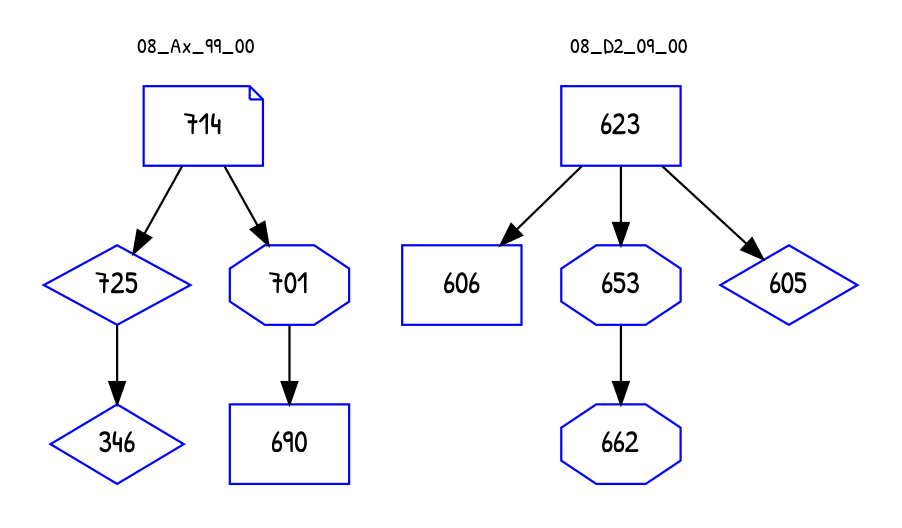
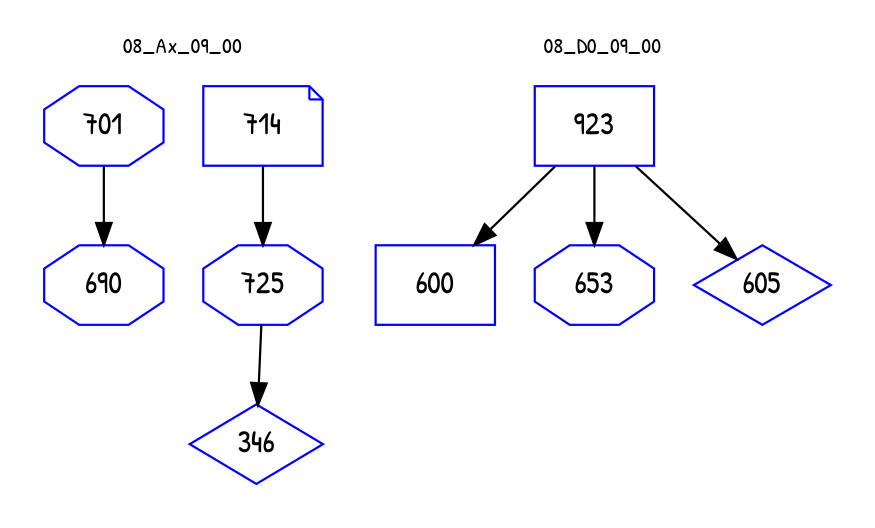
(197, 48) -> (183, 48)
(630, 48) -> (603, 48)
(621, 126) -> (594, 126)
(241, 196) -> none
(117, 285) -> (263, 285)
(462, 285) -> (435, 285)
(289, 444) -> (104, 285)
(621, 444) -> none
